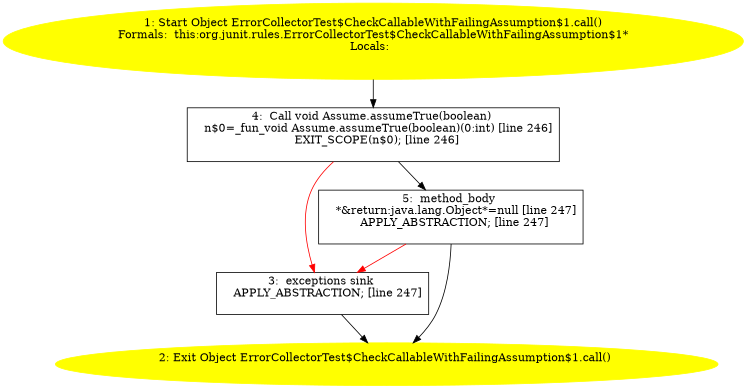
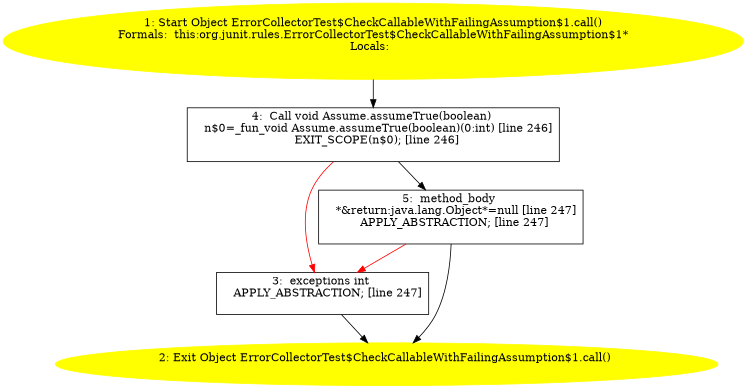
(323, 293) -> (323, 293)
